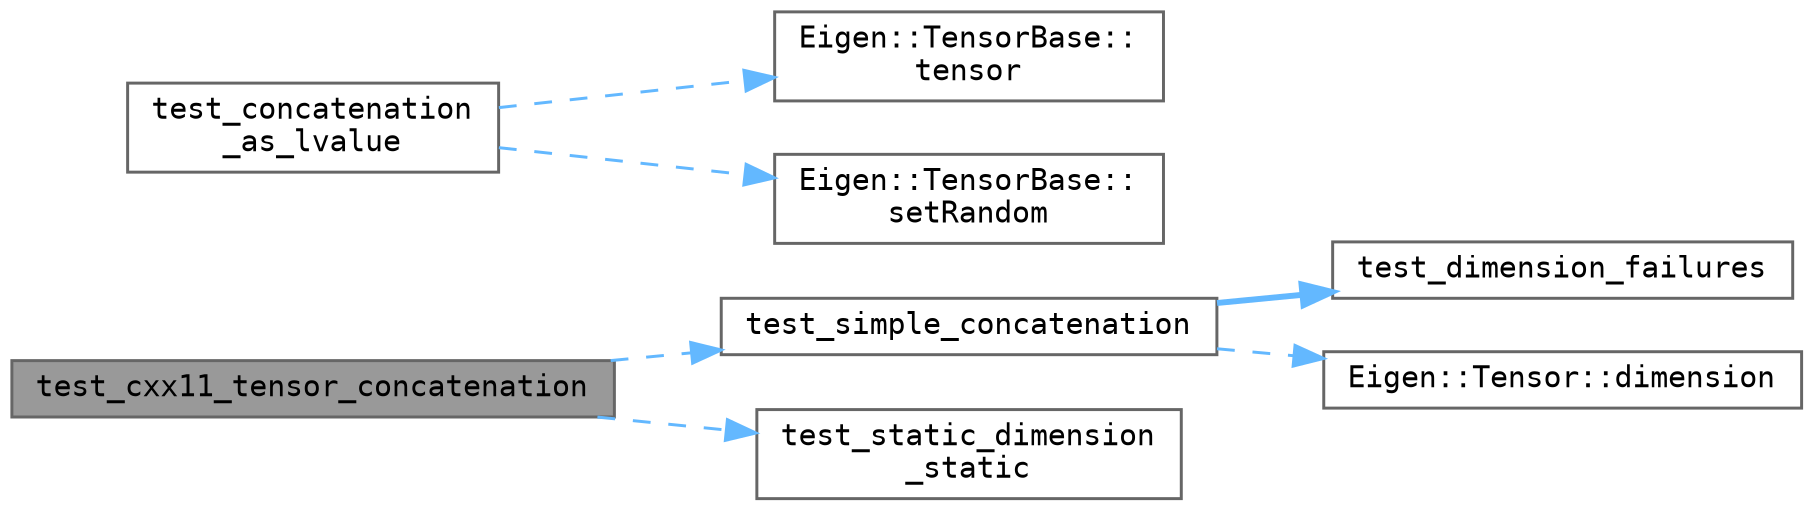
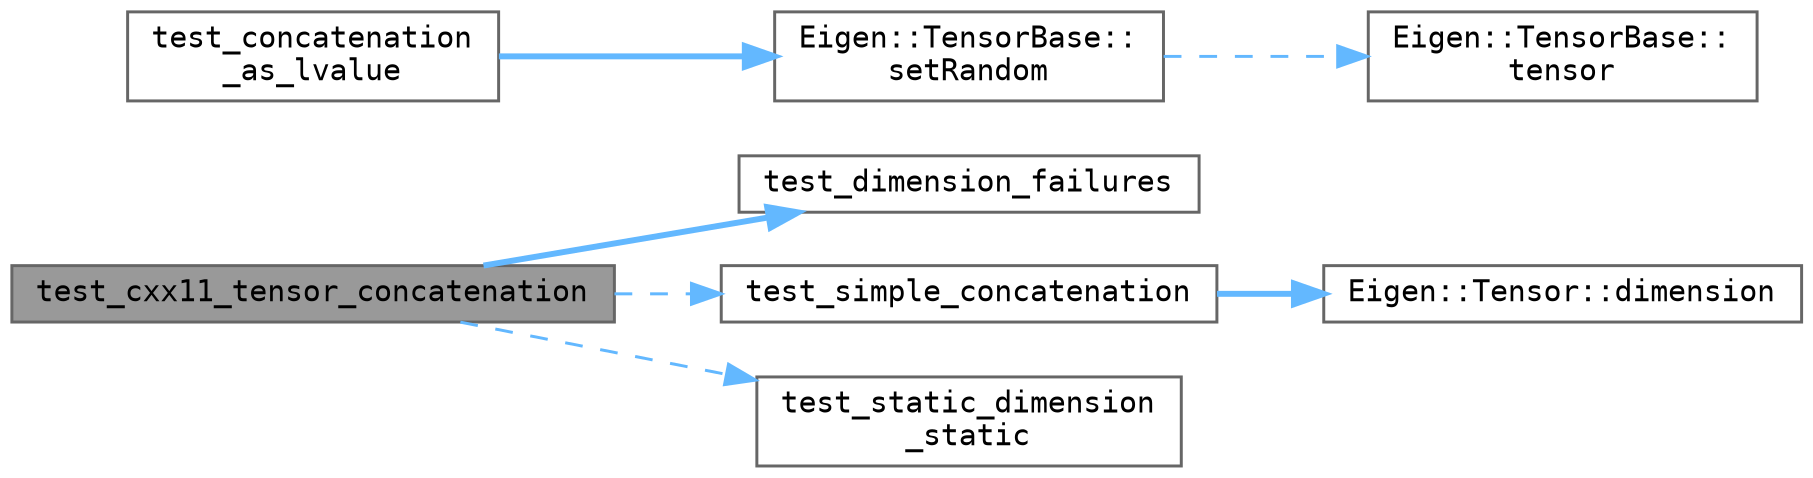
(622, 94) -> (1250, 56)
(622, 161) -> (622, 56)
(1259, 299) -> (626, 242)
(1255, 352) -> (1255, 294)
